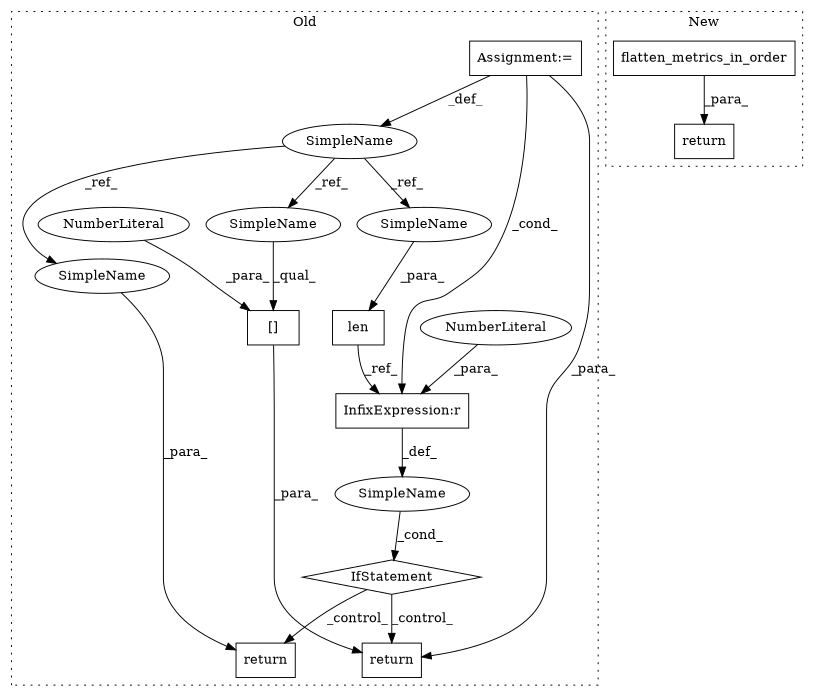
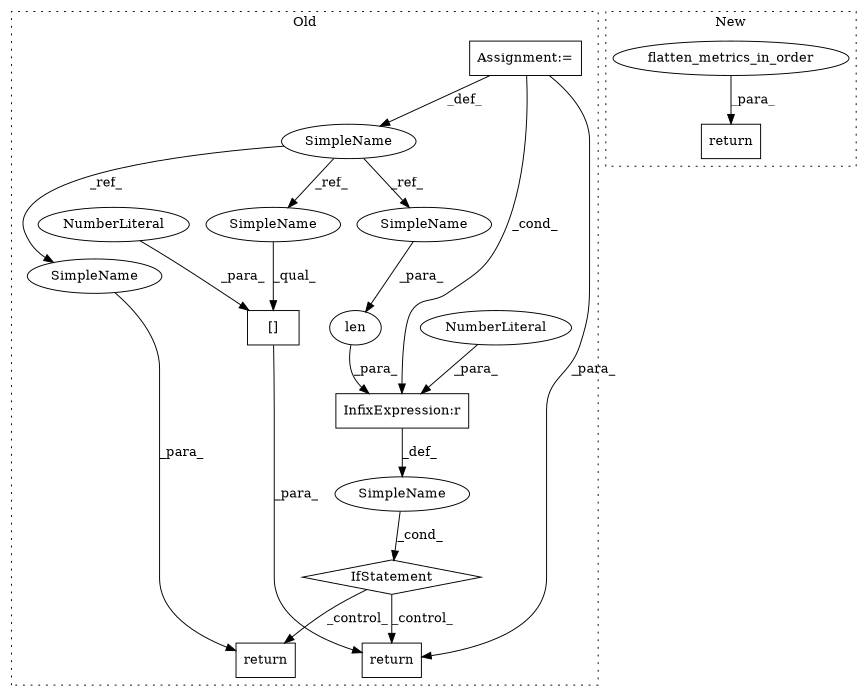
(704, 58) -> (731, 58)
(358, 328) -> (355, 328)
(381, 369) -> (376, 369)
